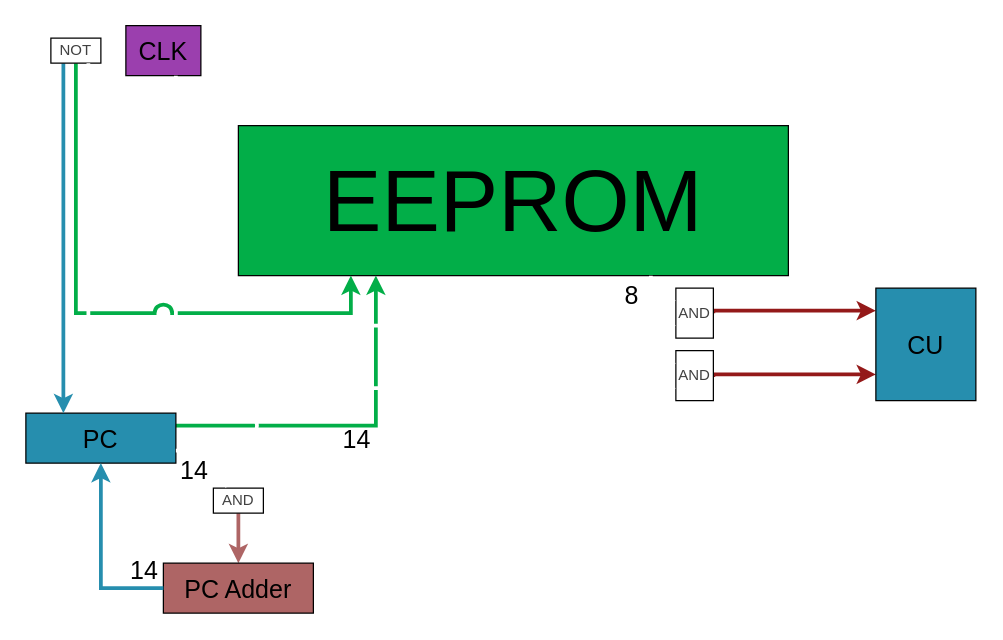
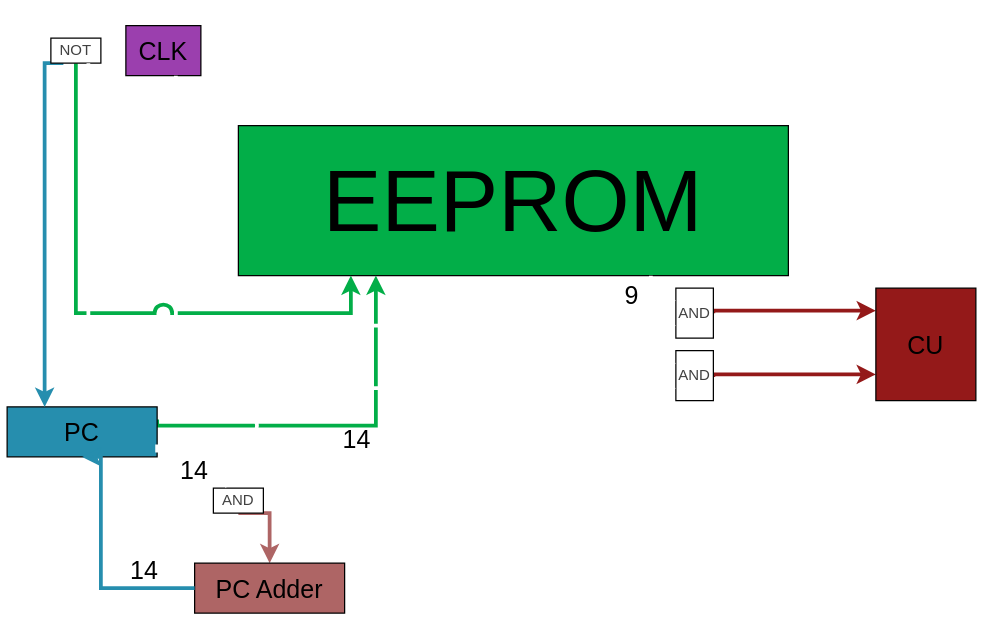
(632, 294) -> (632, 294)
(926, 344) -> (926, 344)
(101, 438) -> (82, 432)
(238, 588) -> (269, 588)
